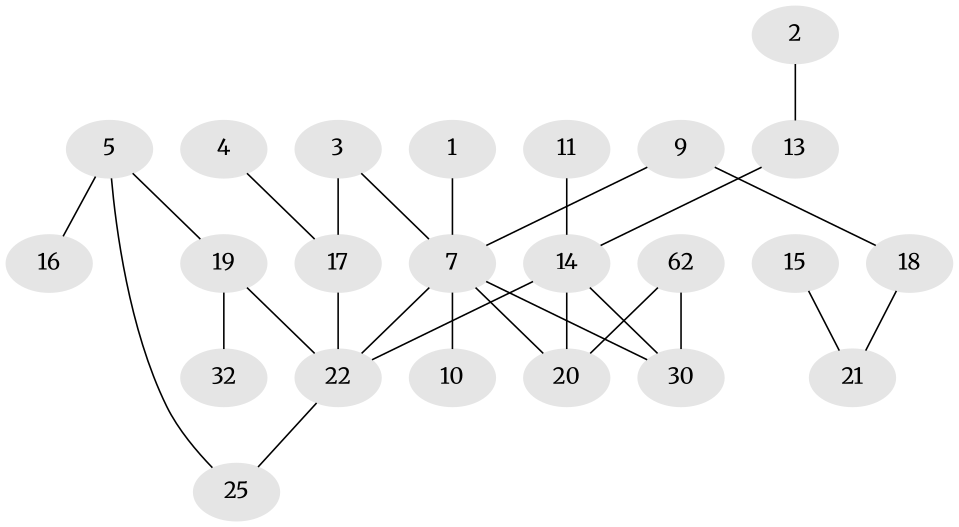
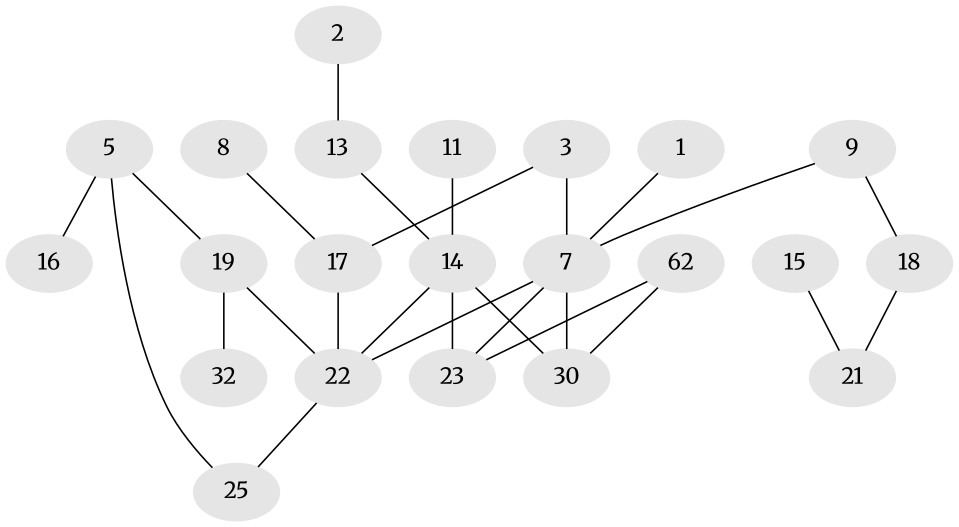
(224, 149) -> (224, 149)
(452, 378) -> none
(567, 378) -> (452, 378)
